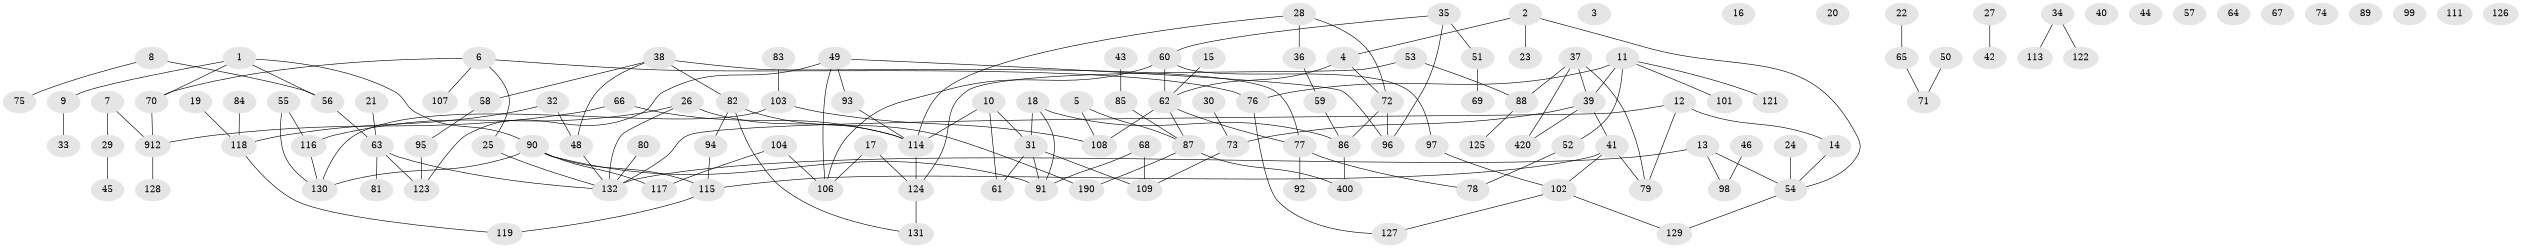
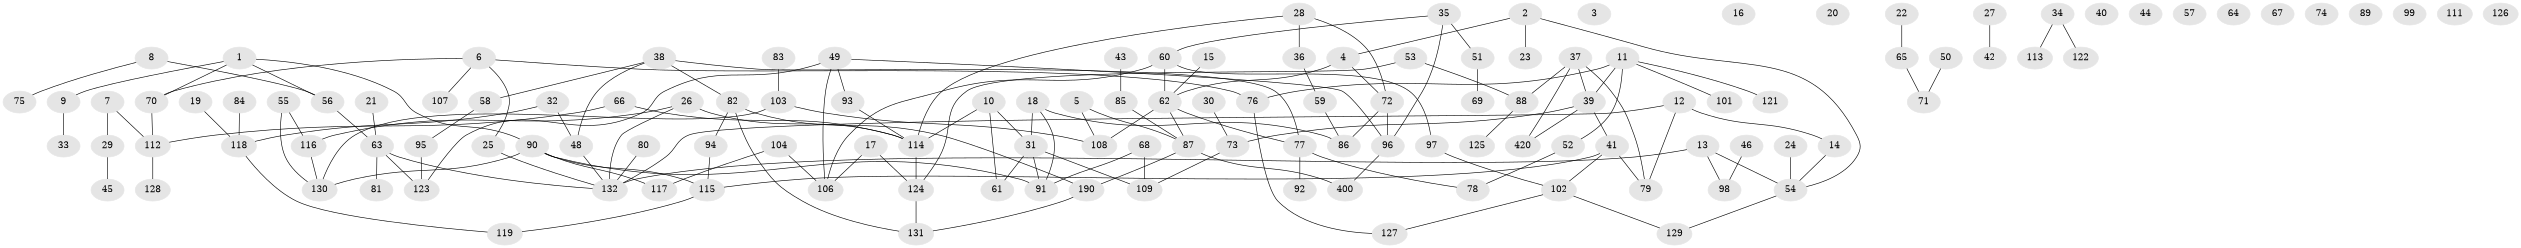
(153, 146) -> (153, 146)
(1344, 168) -> (1368, 166)
none -> (1004, 217)
